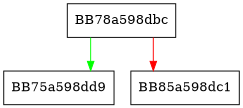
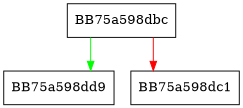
(122, 21) -> (122, 21)
(185, 88) -> (185, 88)
